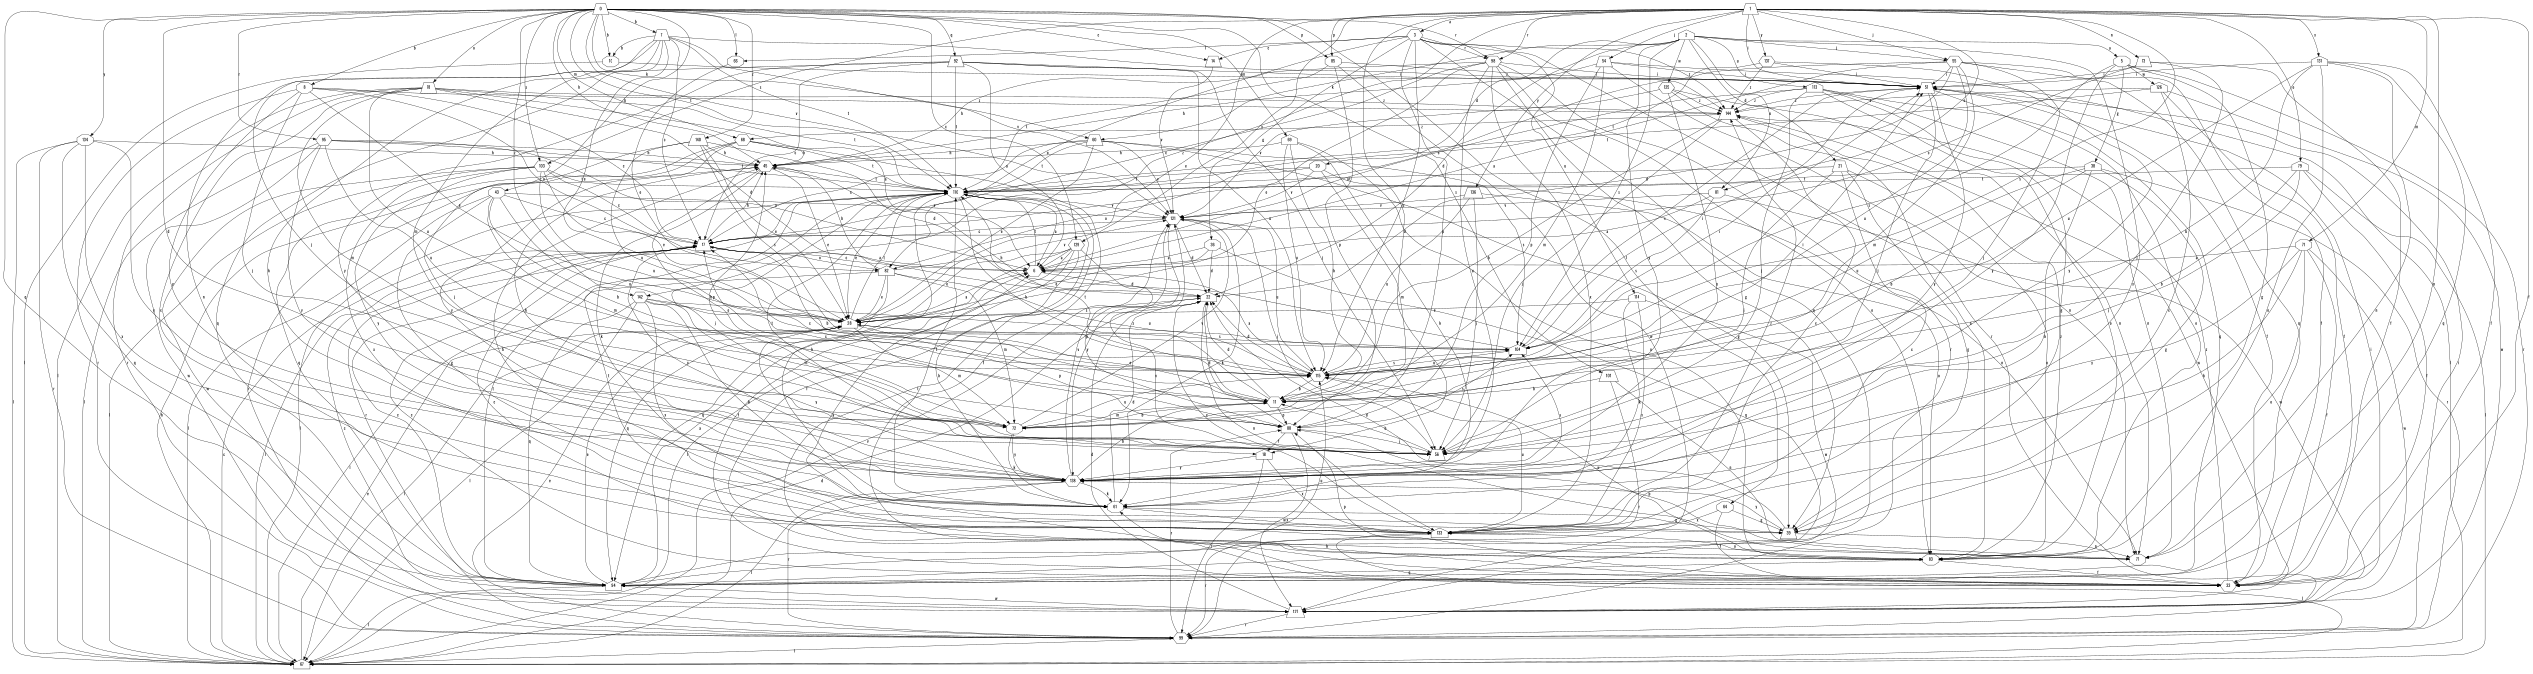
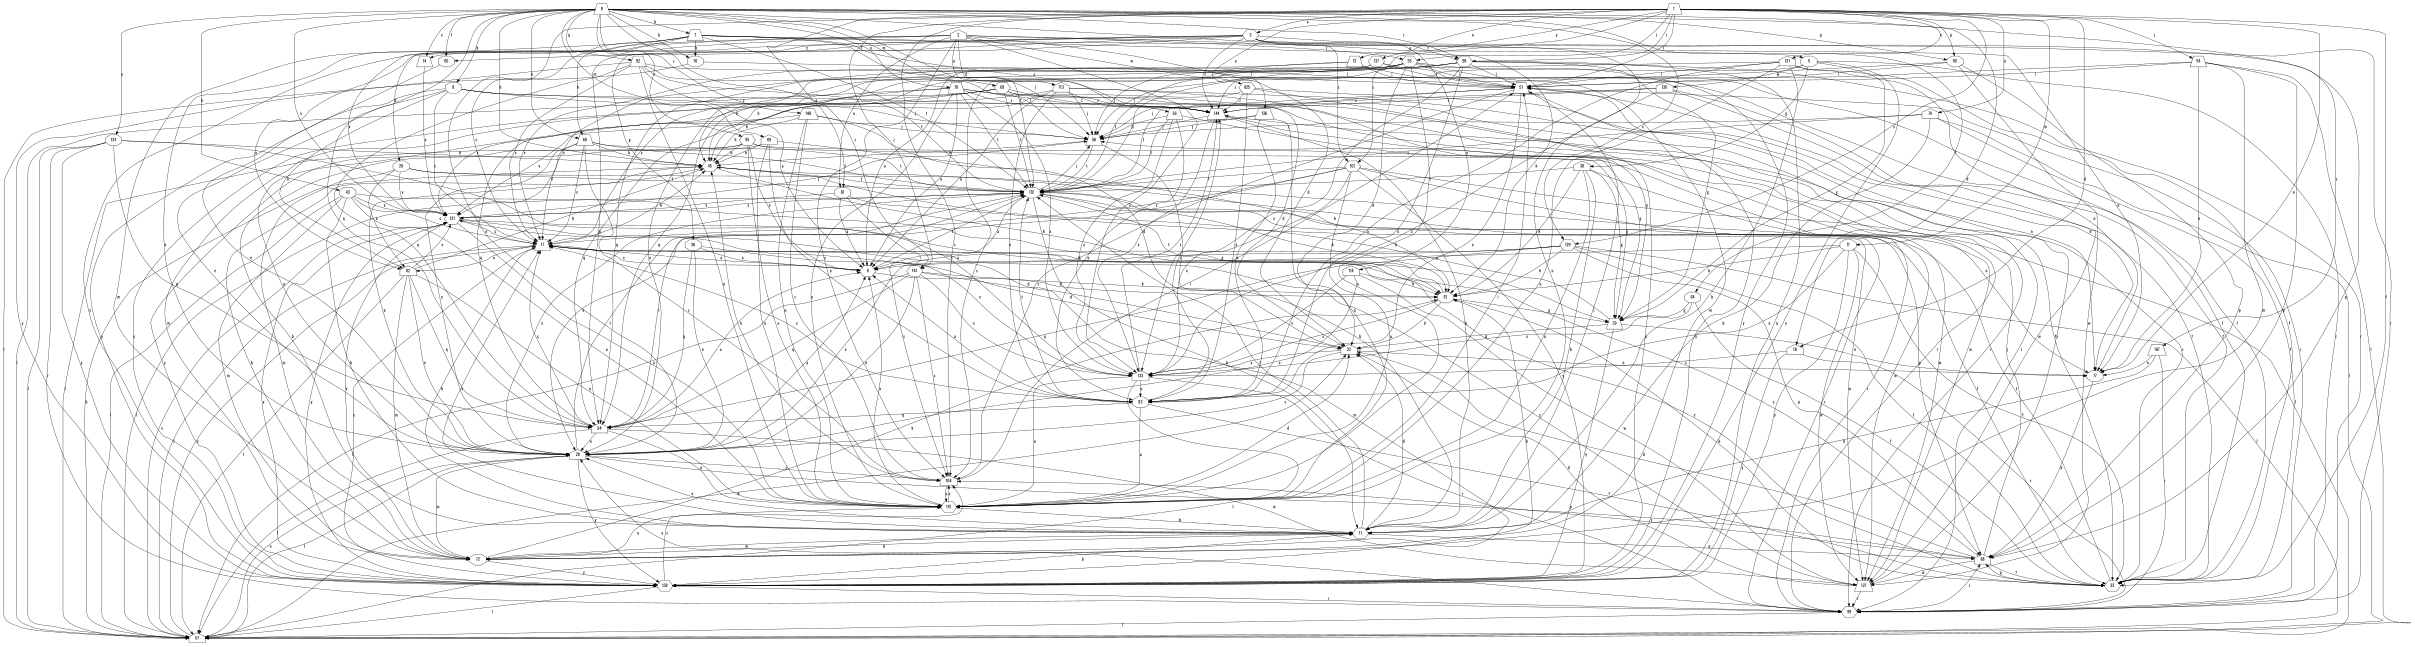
(1667, 88) -> (1247, 88)
(1237, 130) -> (1068, 101)
(1840, 166) -> (1175, 114)
(1115, 283) -> (1154, 293)
(1609, 376) -> (2157, 350)
(1277, 441) -> (2041, 581)
